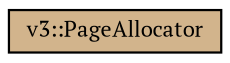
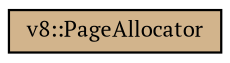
(115, 31) -> (115, 31)
